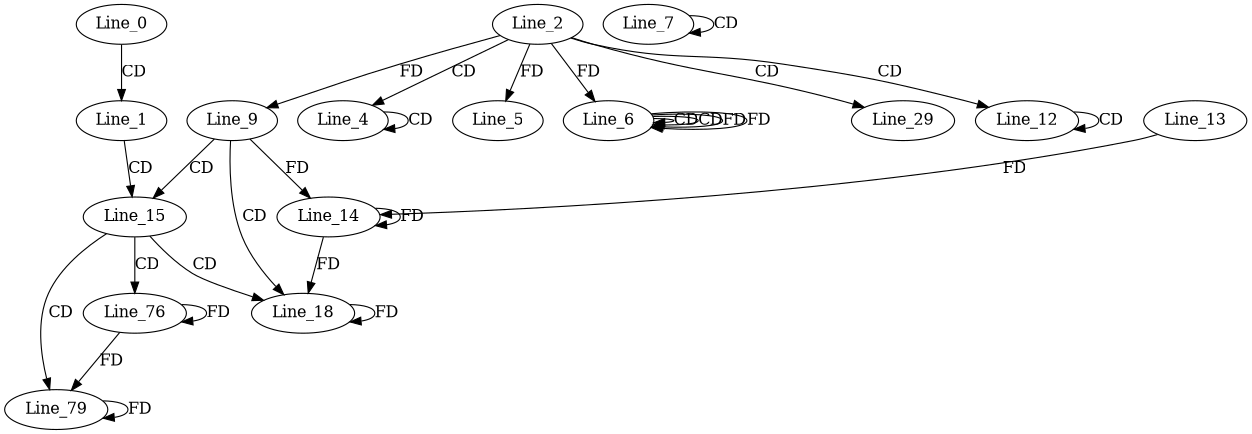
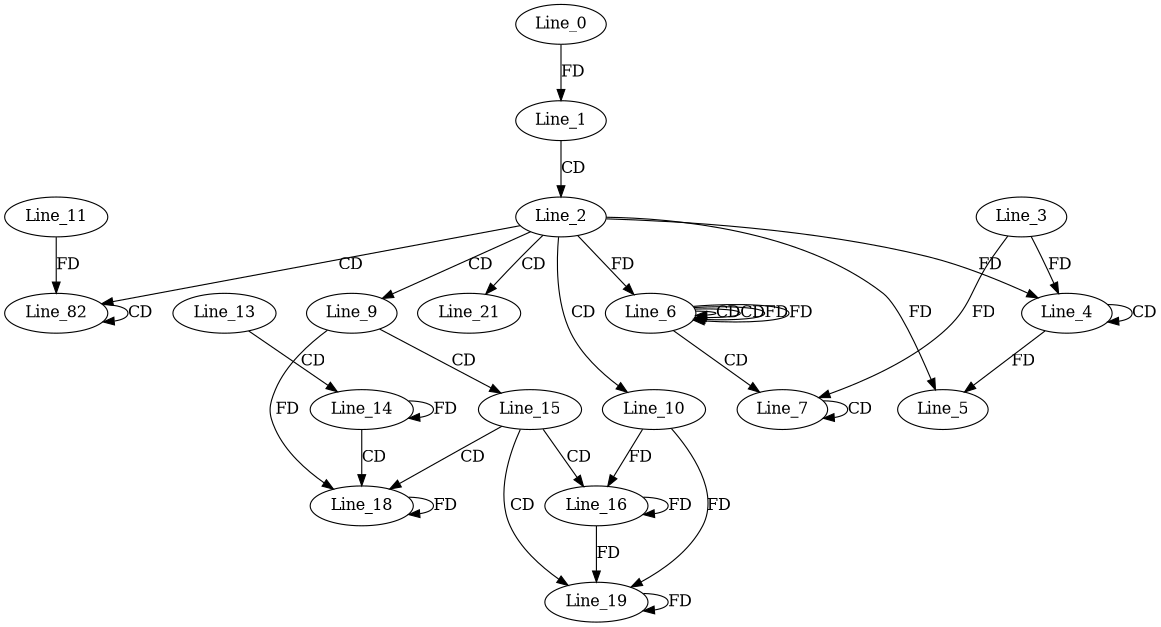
(134, 73) -> (573, 73)
(412, 73) -> (480, 265)
(464, 73) -> (990, 265)
(903, 121) -> (469, 313)
(1027, 121) -> (56, 313)
(127, 163) -> (561, 163)
(276, 165) -> none
(1015, 169) -> (313, 361)
none -> (56, 217)
(254, 217) -> (288, 410)
none -> (1021, 217)
(329, 265) -> (374, 458)
(135, 313) -> (596, 506)
none -> (712, 358)
none -> (1009, 358)
(56, 410) -> (596, 602)
none -> (654, 410)
